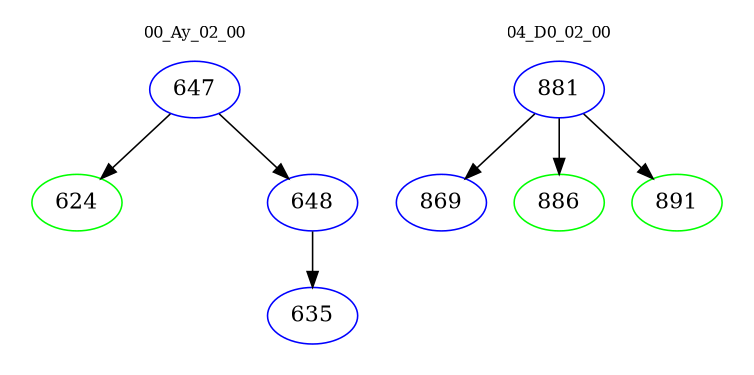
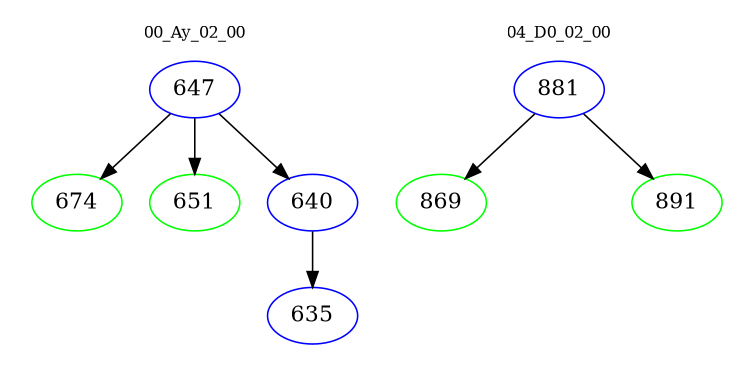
(77, 203) -> (77, 203)
none -> (195, 203)
(313, 203) -> (313, 203)
(441, 203) -> (441, 203)
(559, 203) -> none
